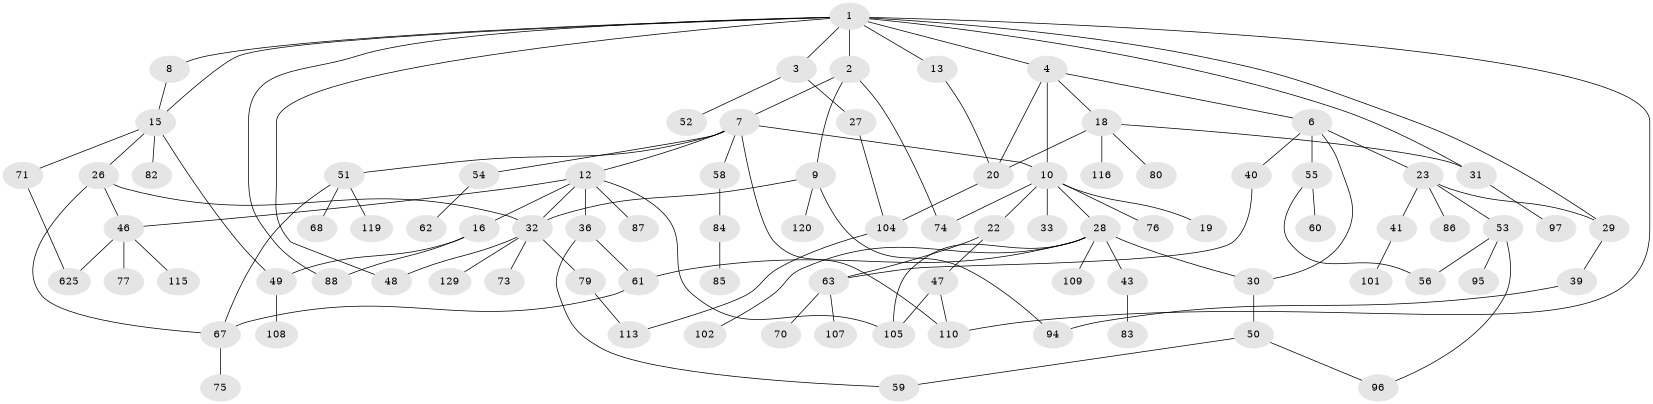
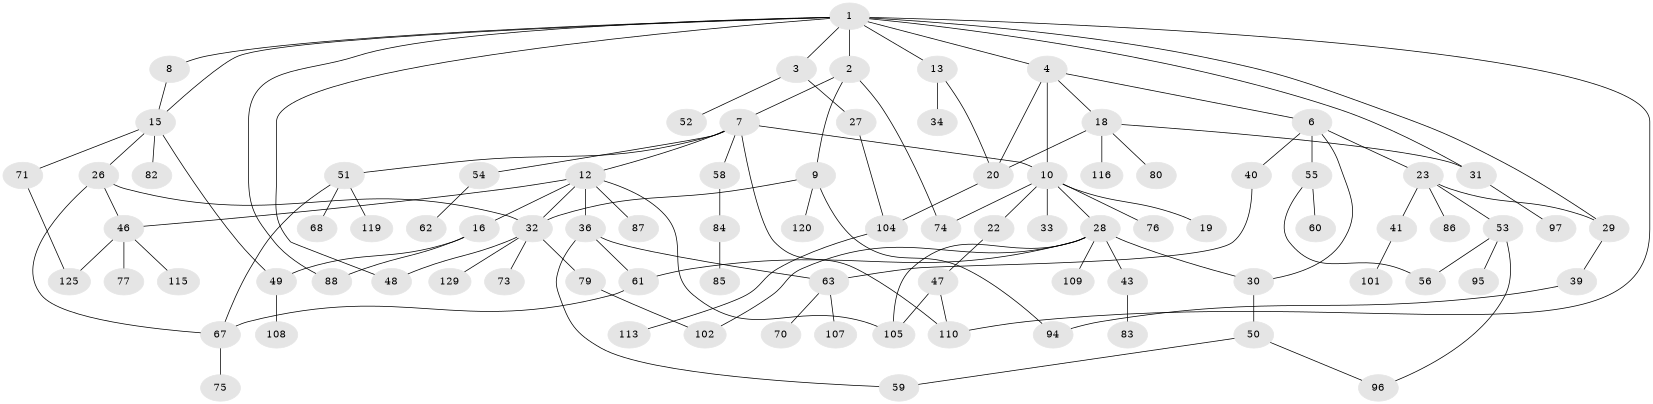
none -> (937, 122)
(888, 267) -> (704, 261)
(69, 282) -> (69, 282)
(607, 308) -> (644, 309)
